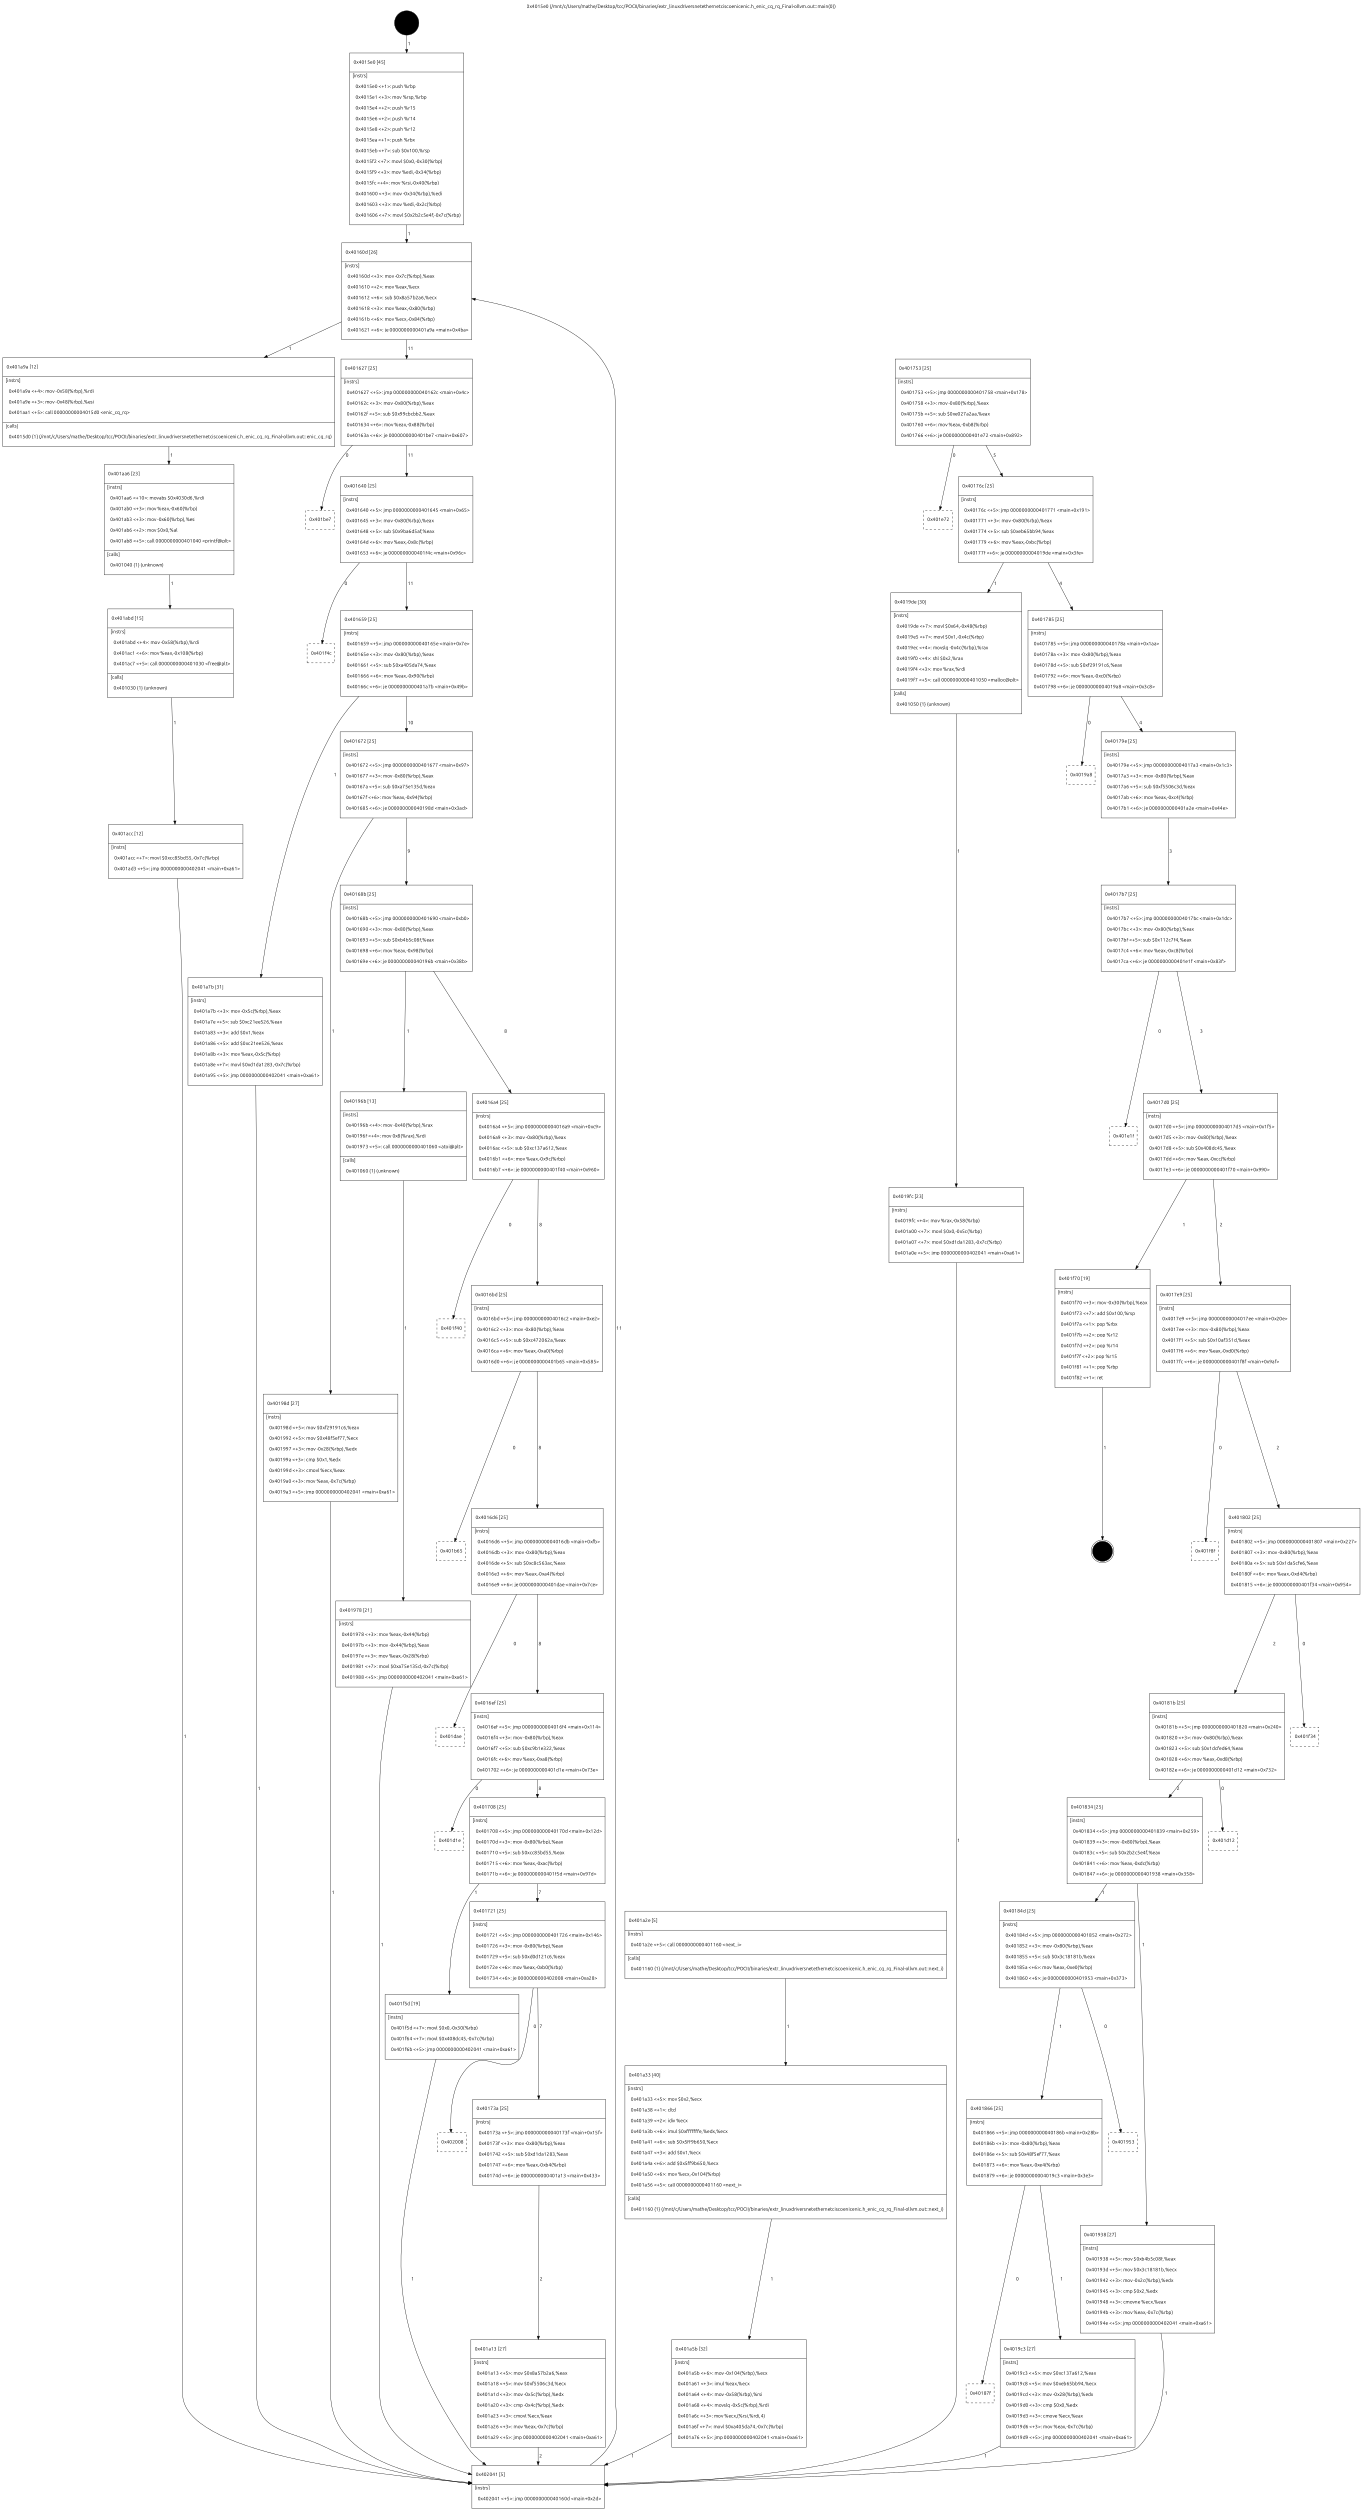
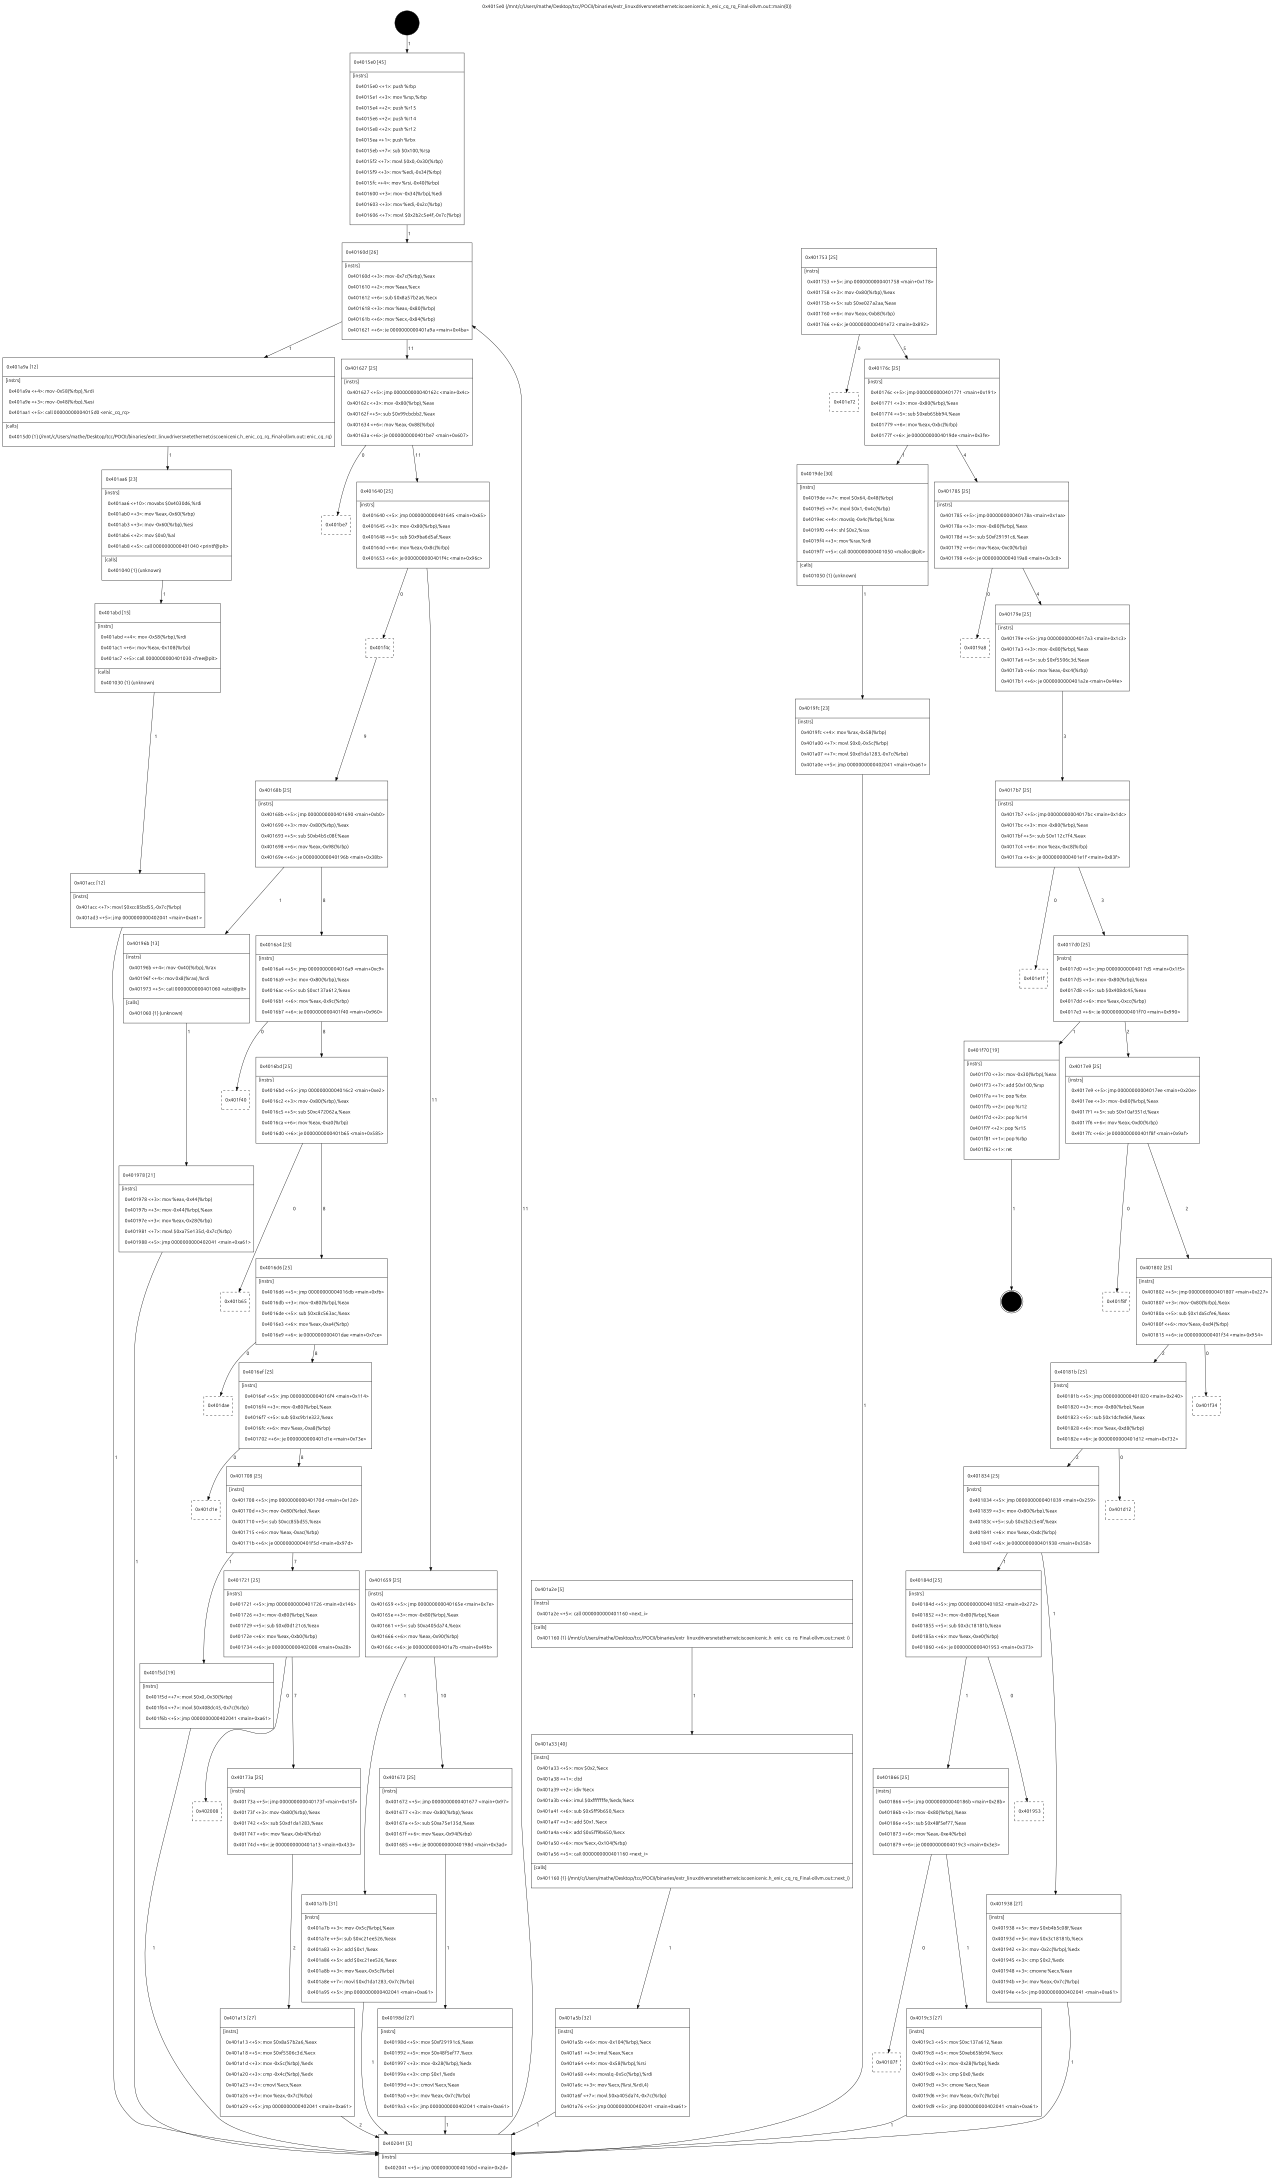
(406, 850) -> (357, 718)
